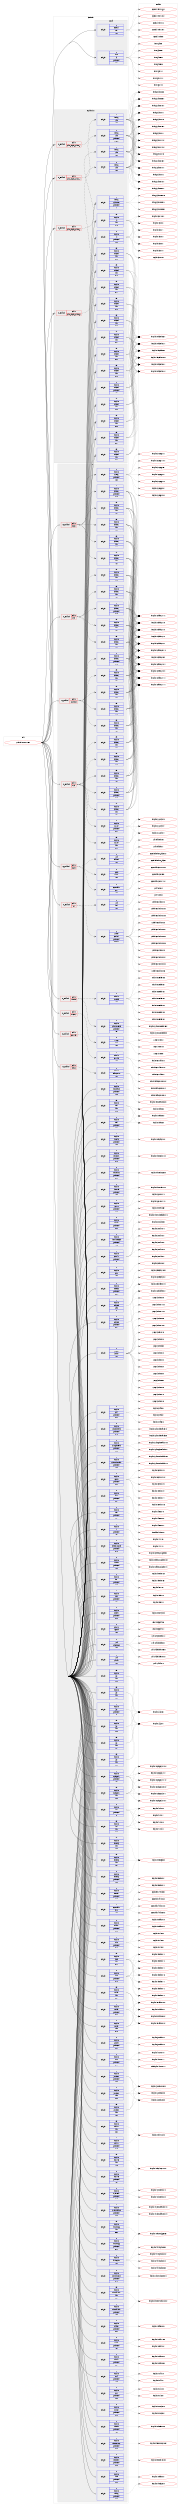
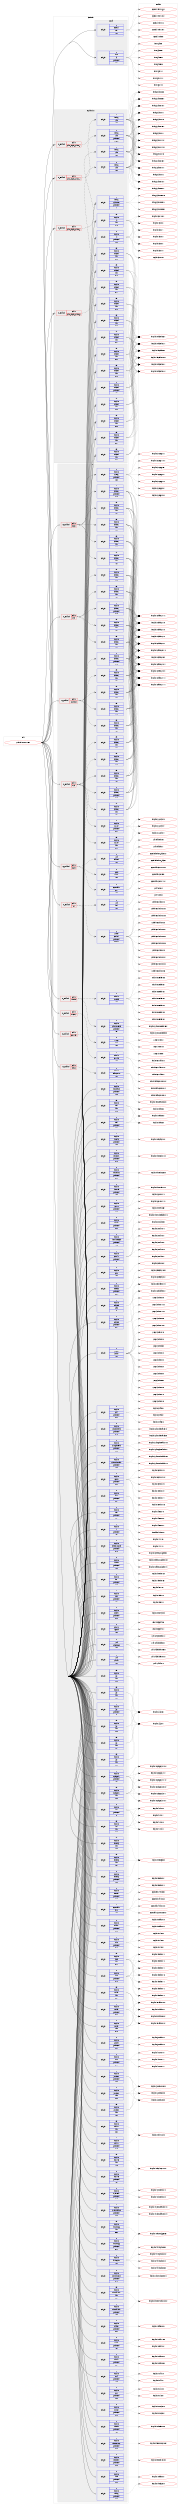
(158, 147) -> (158, 147)
(158, 1913) -> (158, 1913)
(158, 2067) -> (158, 2067)
